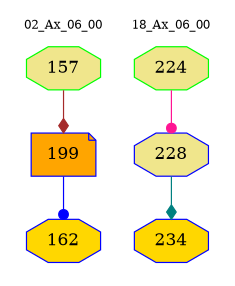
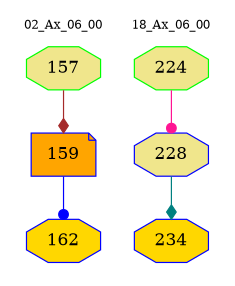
(64, 155) -> (64, 155)
